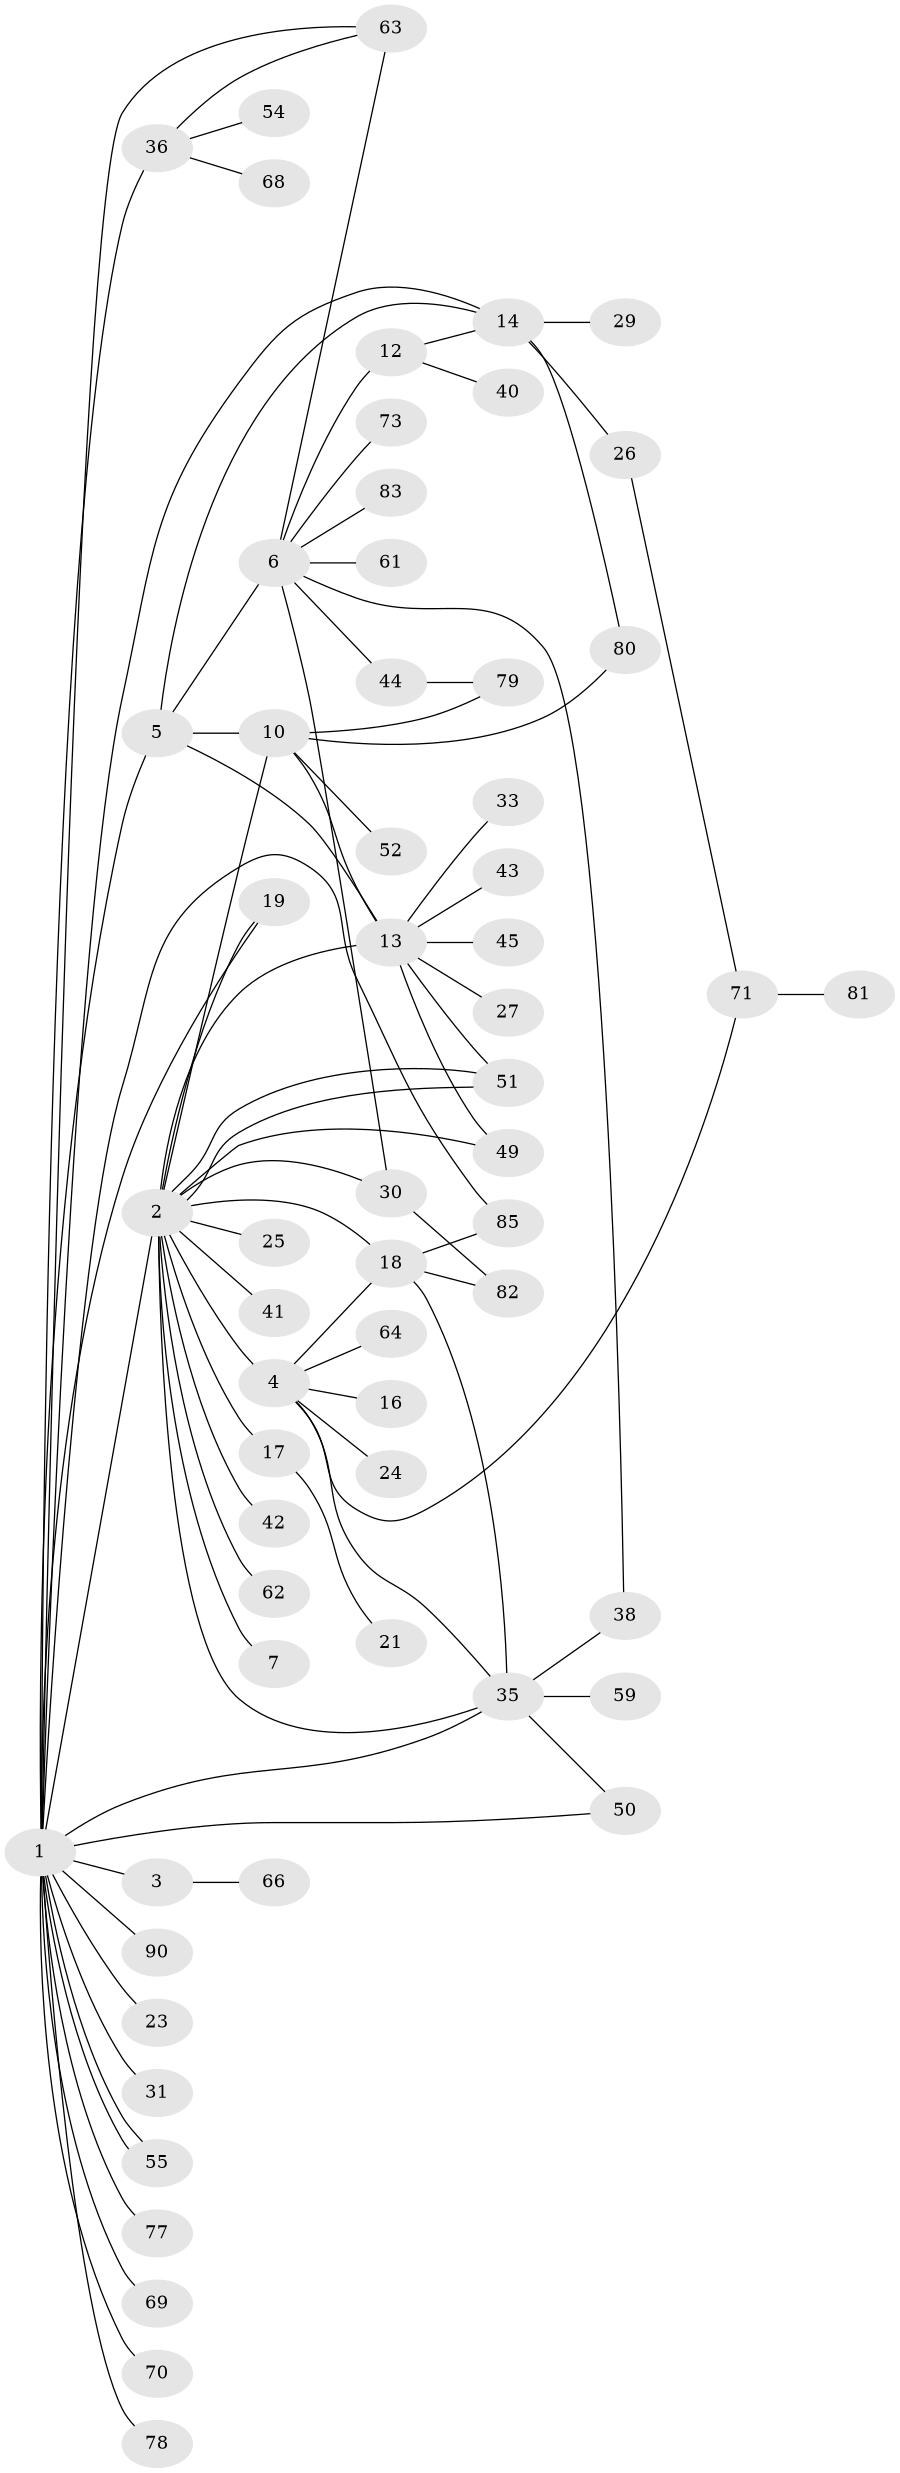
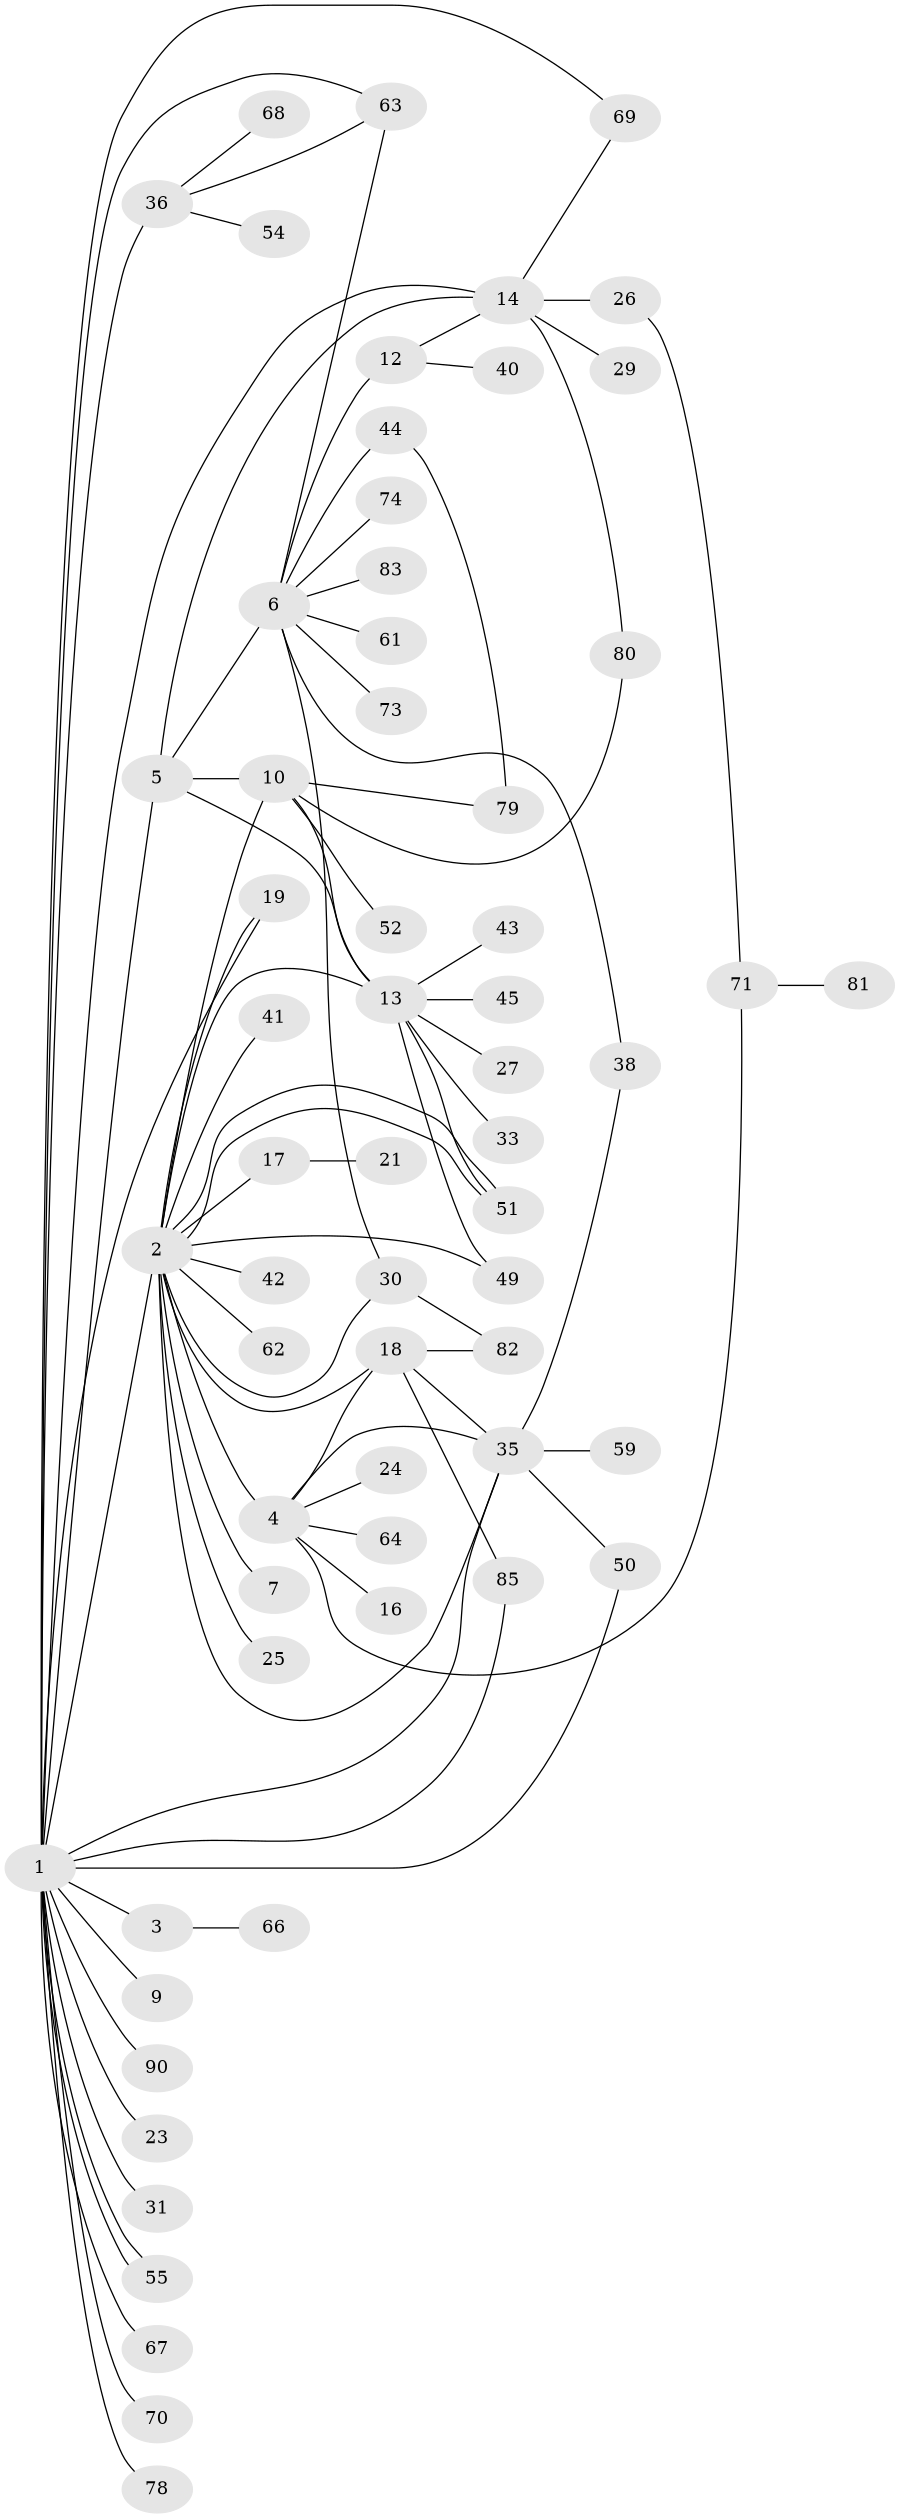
none -> (567, 209)
none -> (391, 500)
none -> (157, 1998)
(157, 2233) -> (157, 2349)
